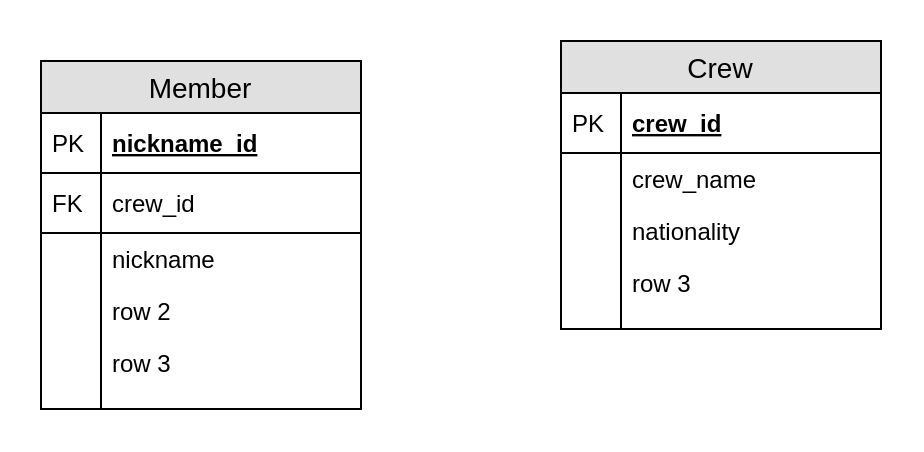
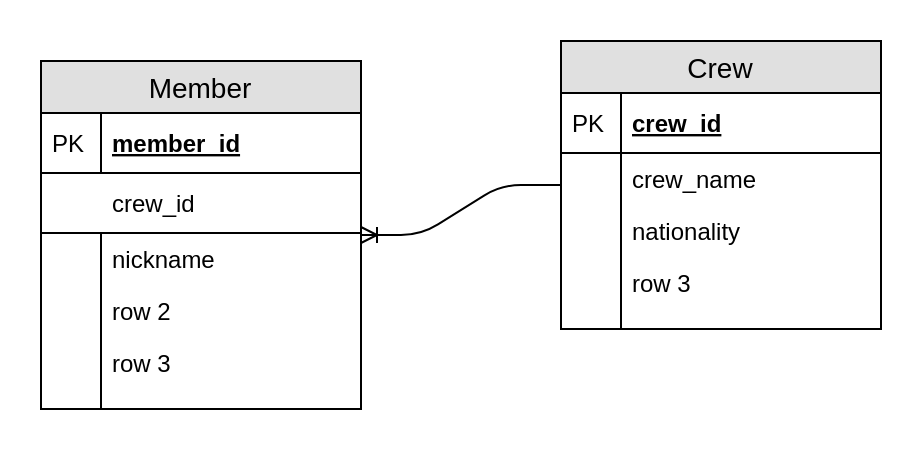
(180, 144) -> (169, 144)
(71, 203) -> none
none -> (463, 209)
